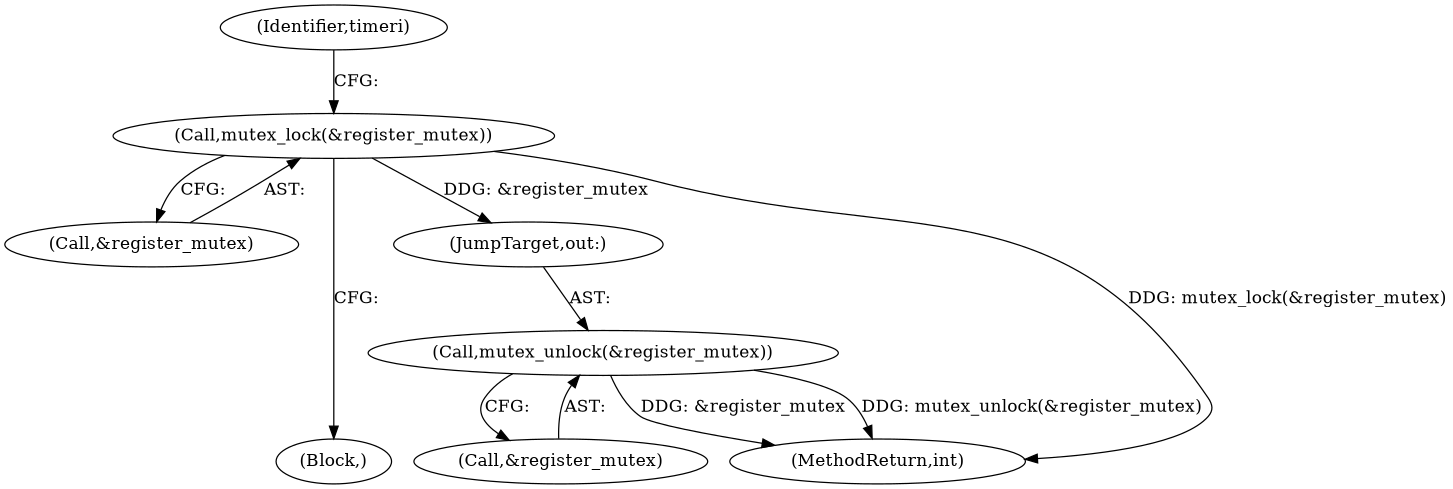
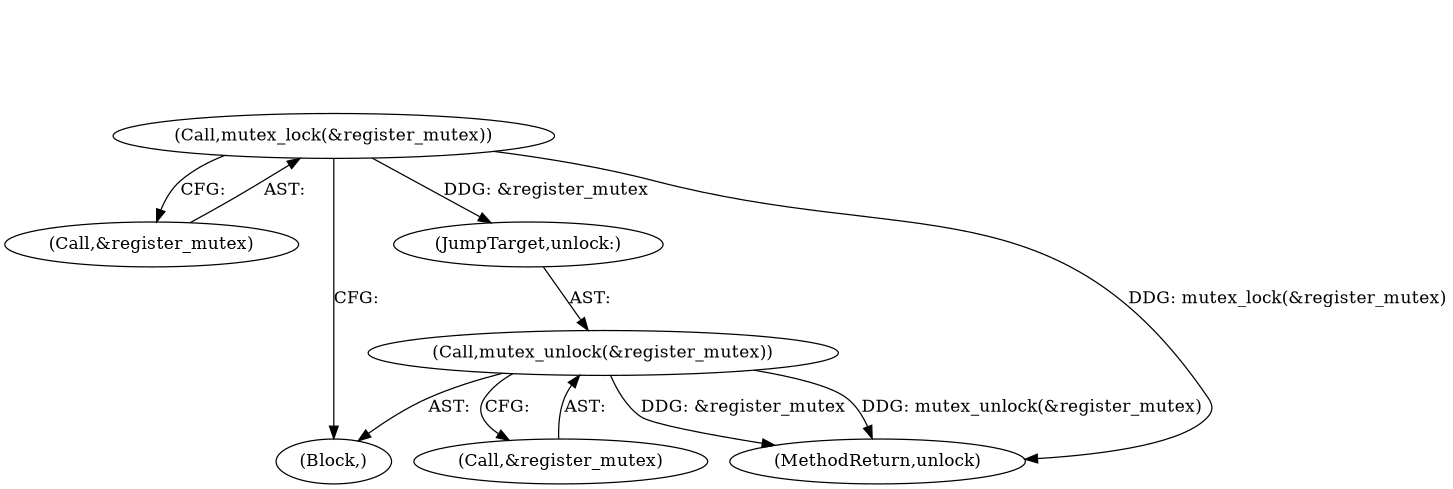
(334, 27) -> none
(528, 244) -> (528, 244)
none -> (432, 396)
(878, 461) -> (878, 461)
